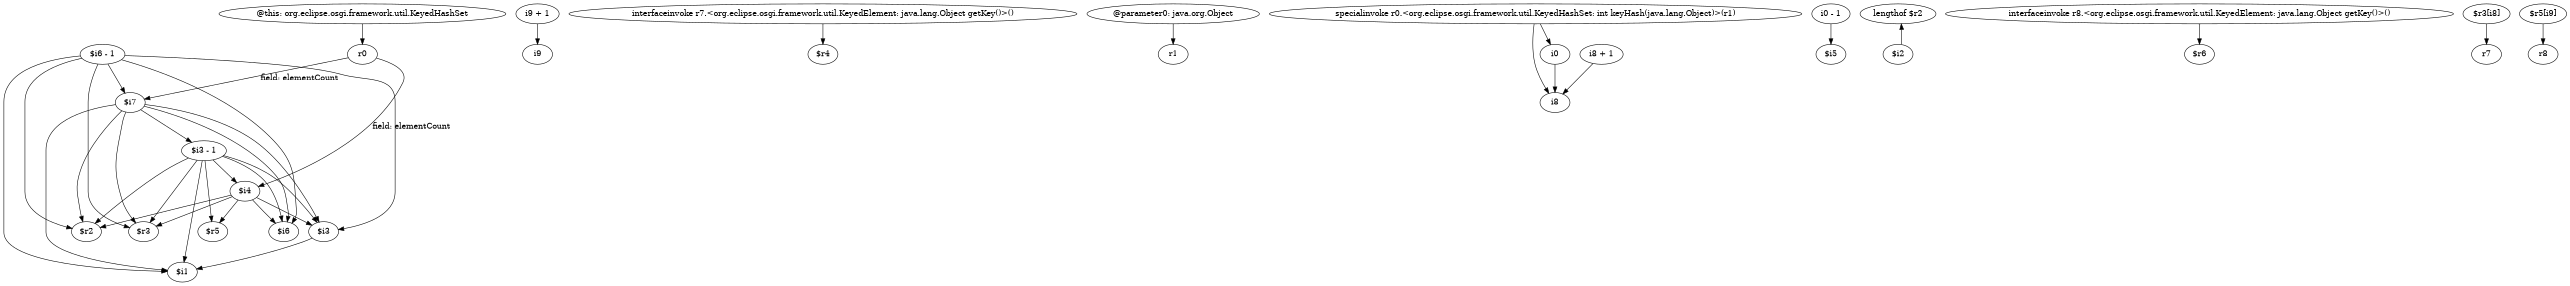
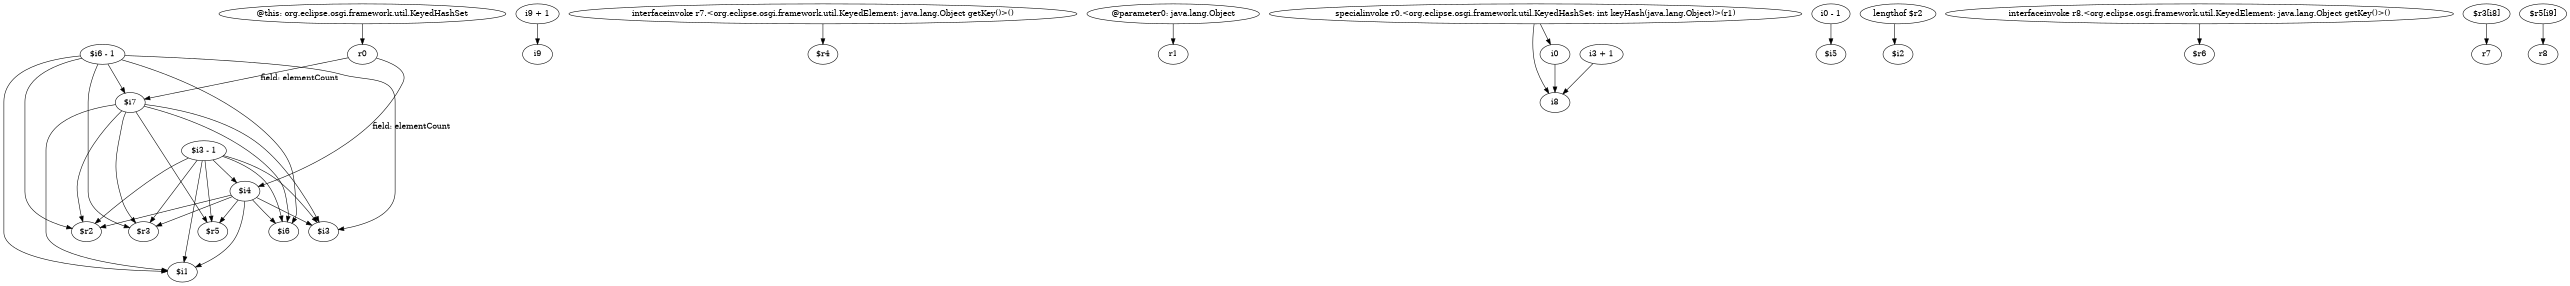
(1173, 14) -> (1173, 14)
(1902, 37) -> (1894, 31)
(1602, 54) -> (1602, 54)
(164, 124) -> (168, 162)
(258, 255) -> (233, 241)
